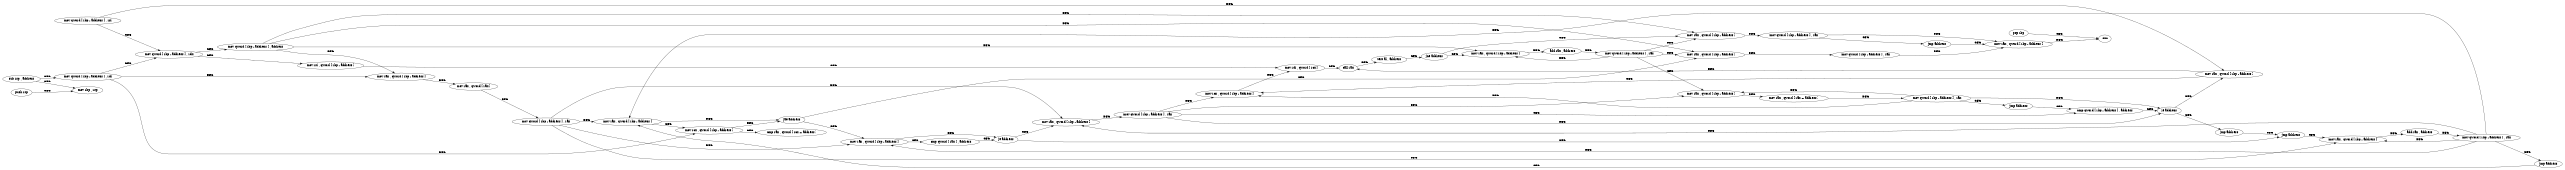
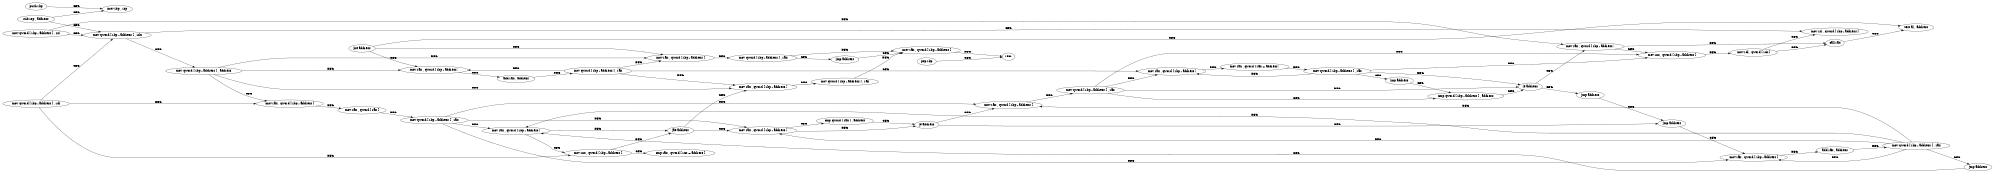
(1413, 58) -> (1136, 40)
(819, 67) -> (1788, 41)
(47, 78) -> (74, 27)
(22, 93) -> (36, 6)
